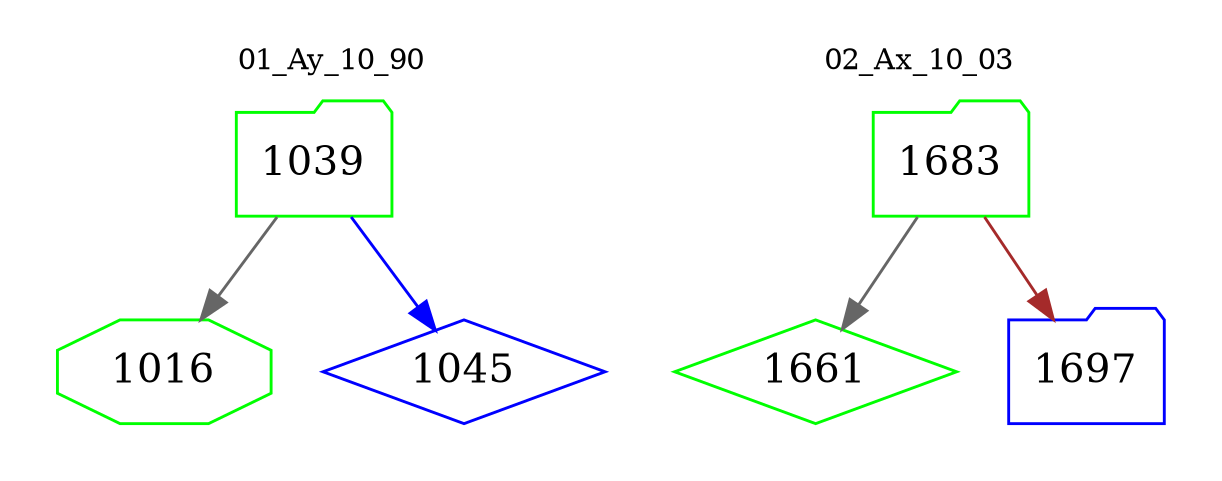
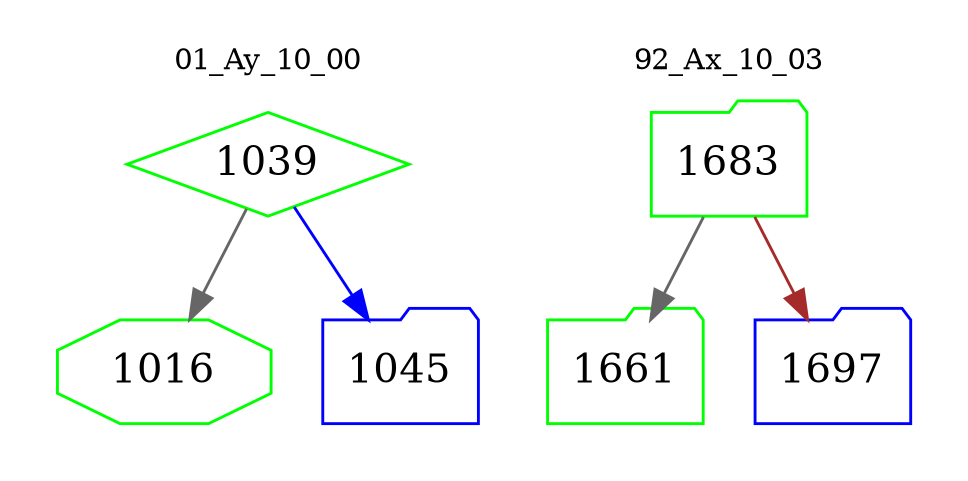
(331, 62) -> (268, 62)
(919, 62) -> (729, 62)
(314, 164) -> (268, 164)
(464, 372) -> (401, 372)
(816, 372) -> (625, 372)
